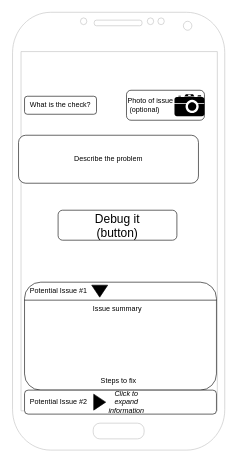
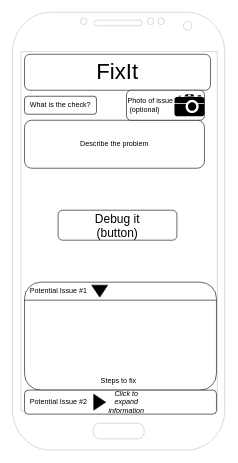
none -> (117, 72)
(108, 159) -> (114, 144)
(117, 309) -> none
